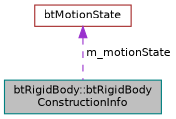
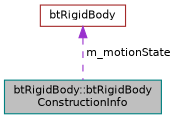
(83, 16) -> (83, 16)
